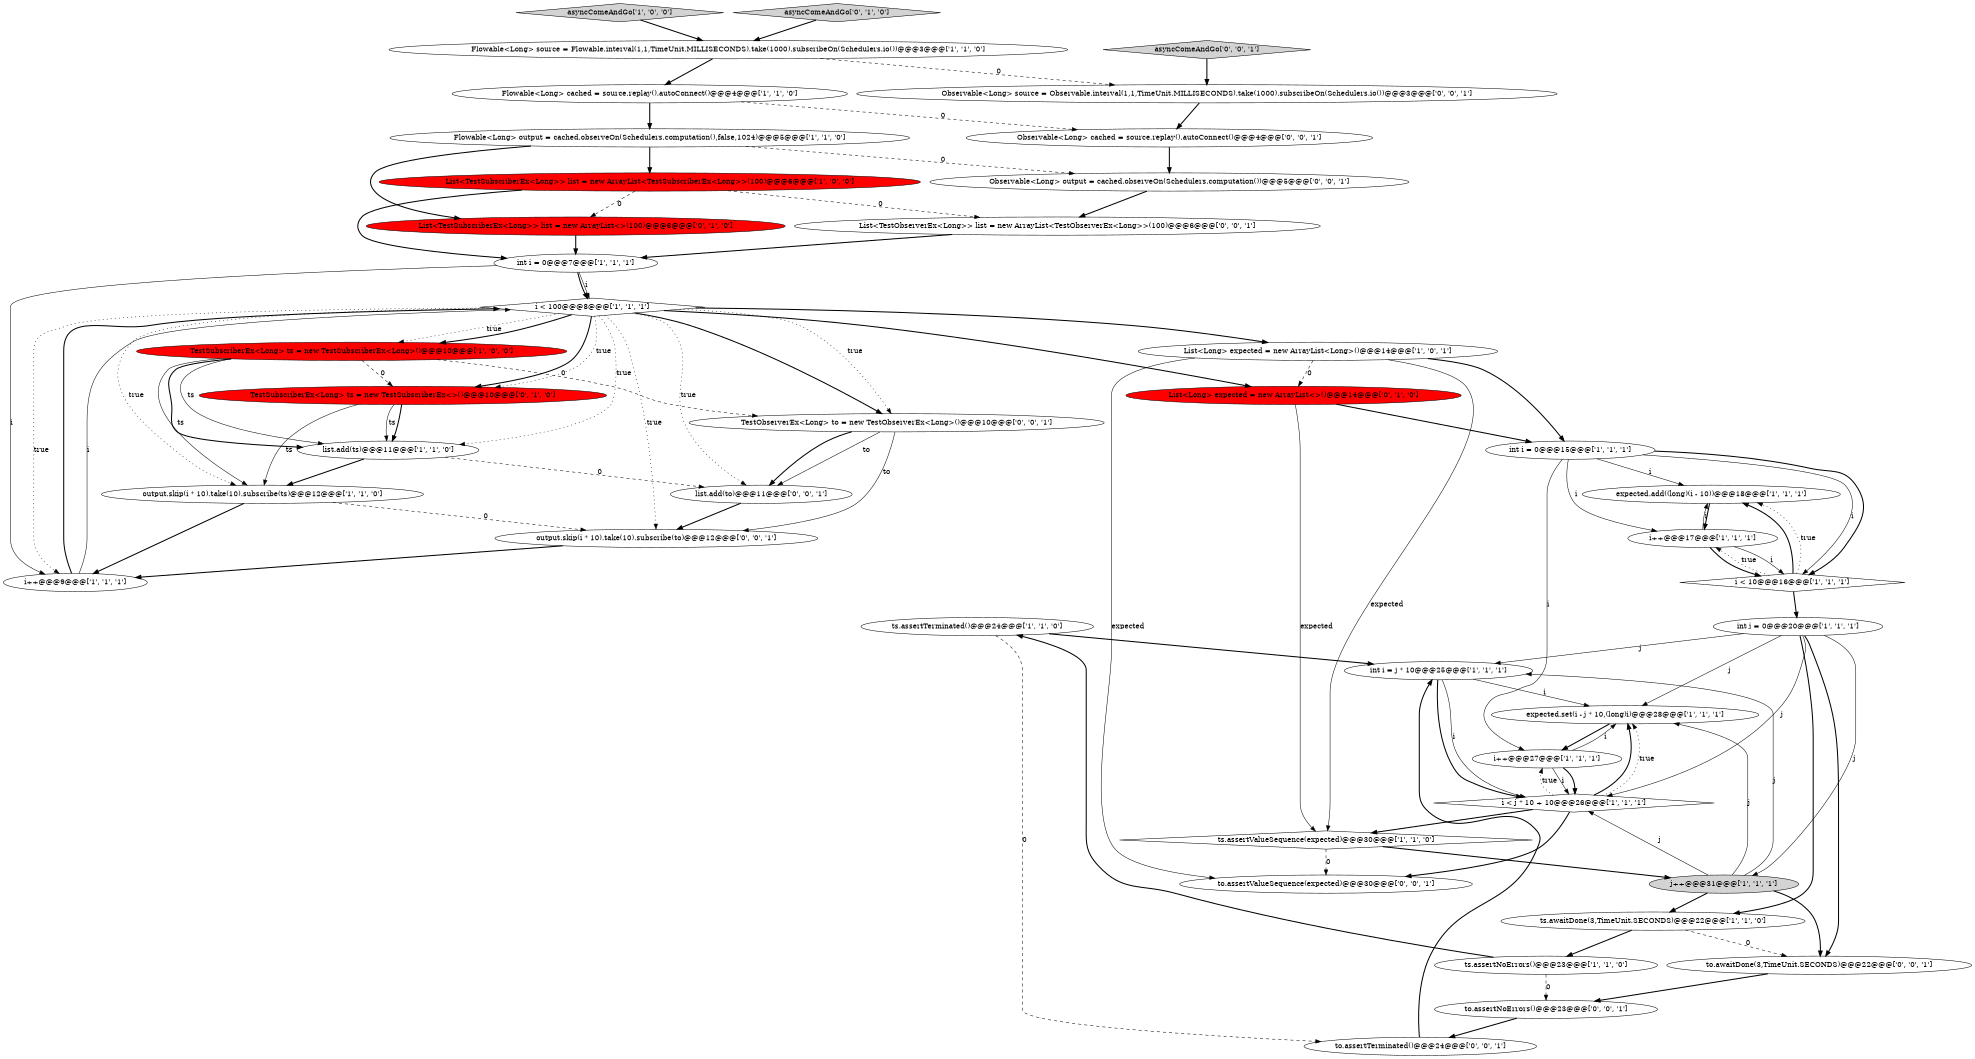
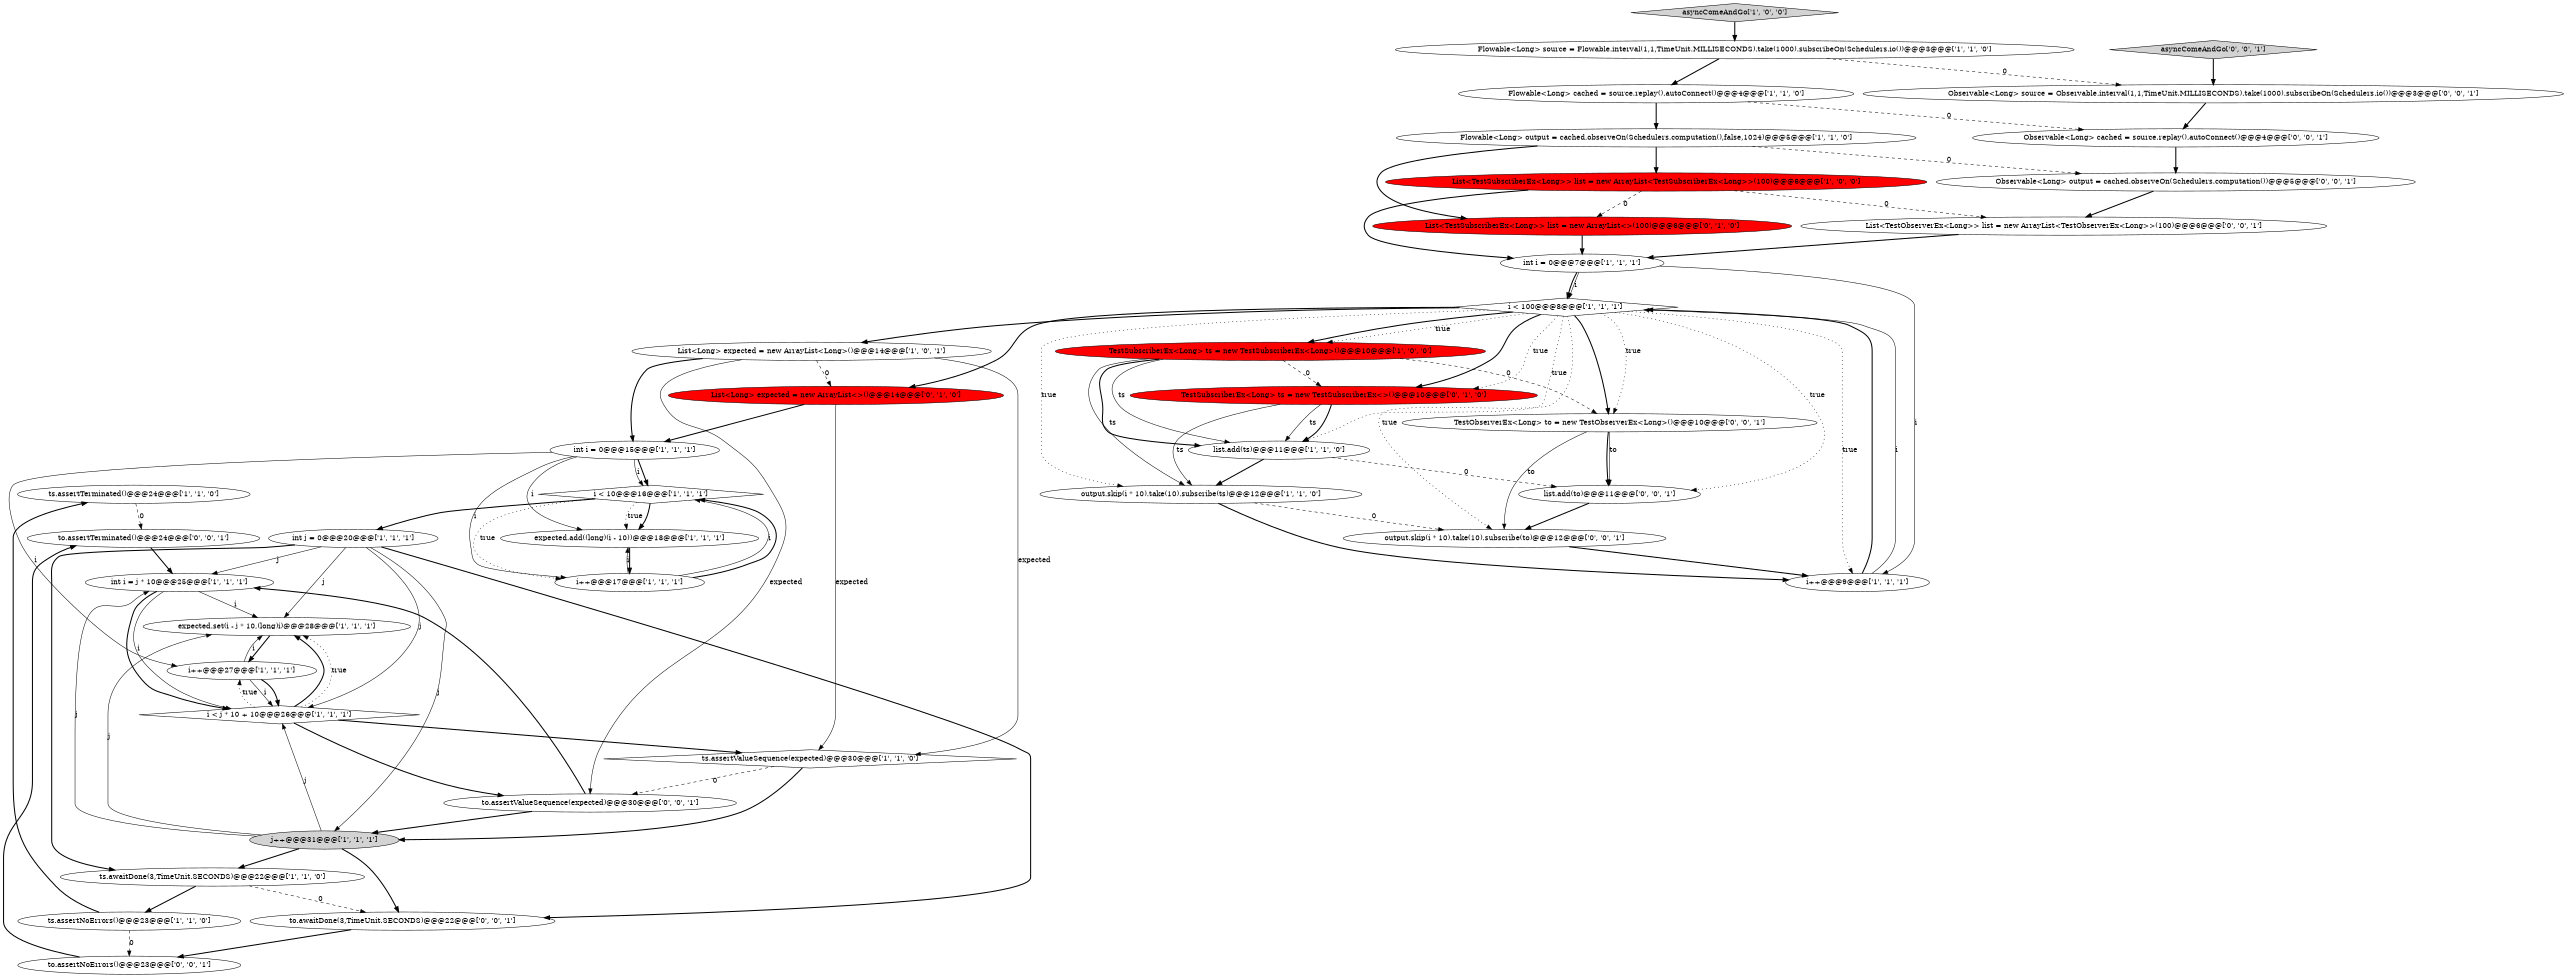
(837, 13) -> none
(1209, 649) -> (455, 638)
none -> (455, 822)
